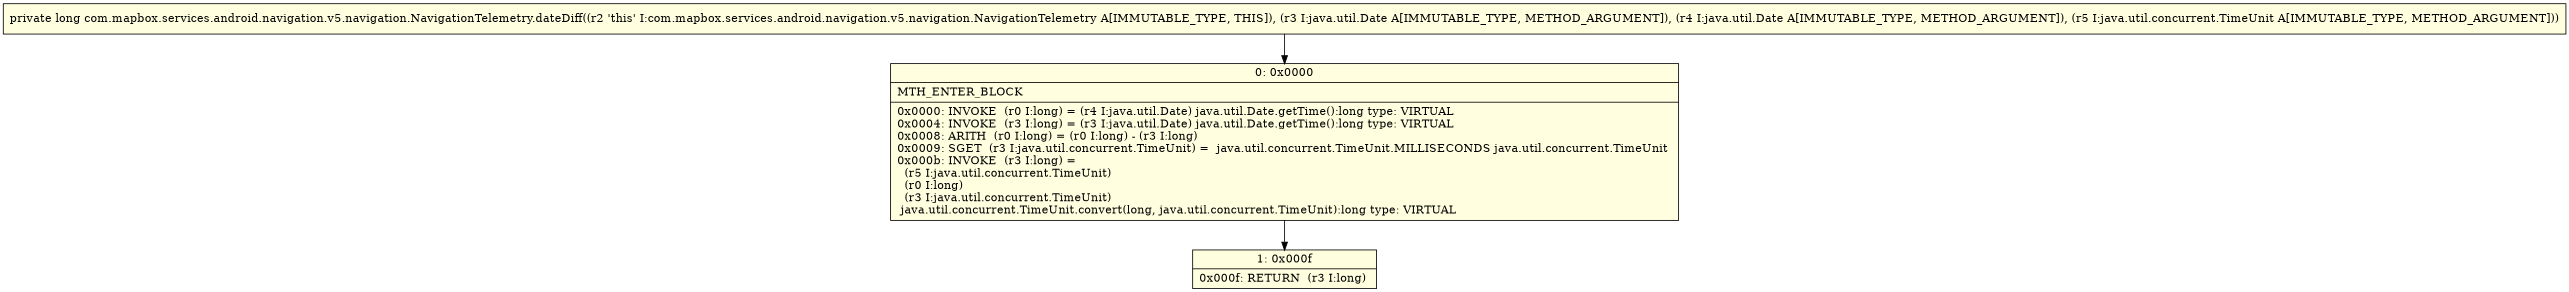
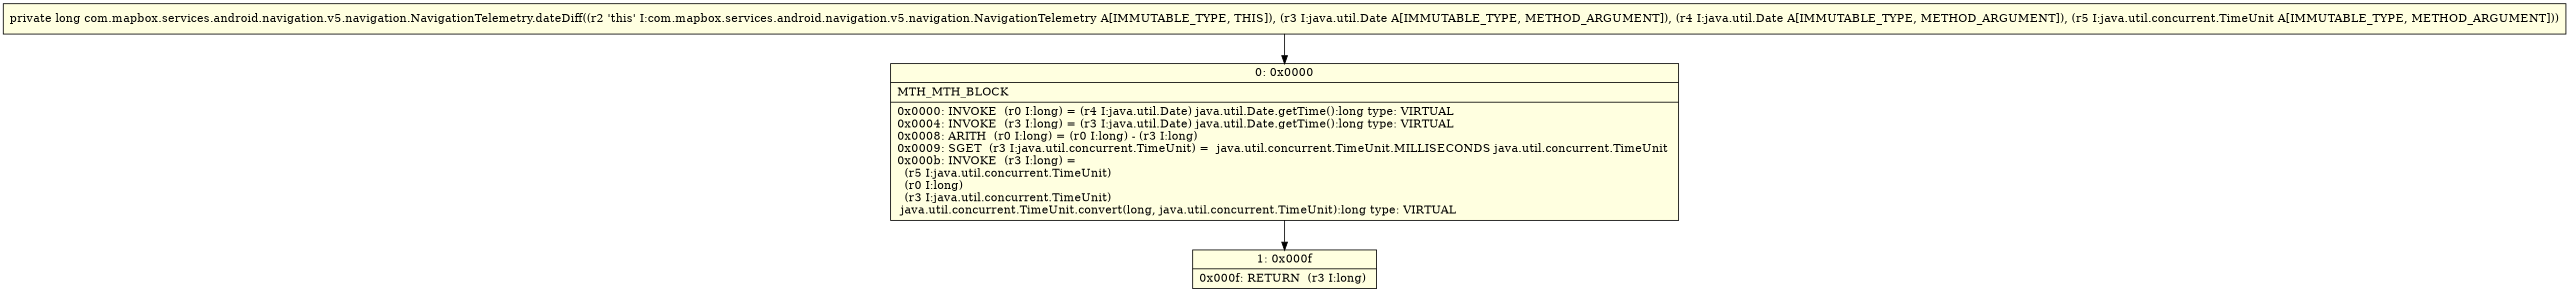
(960, 92) -> (953, 92)
